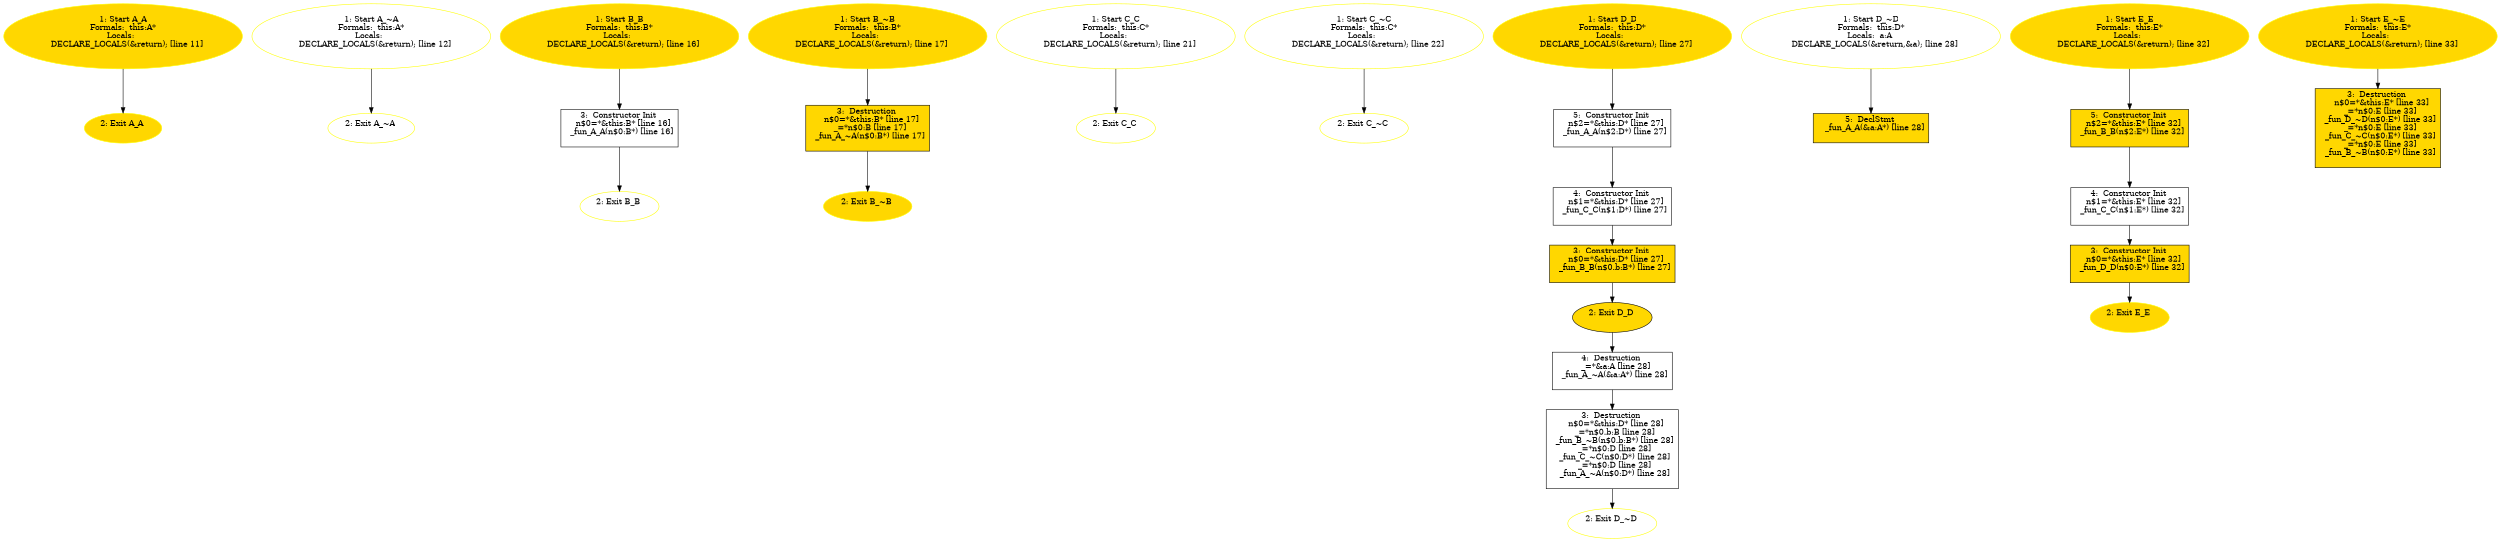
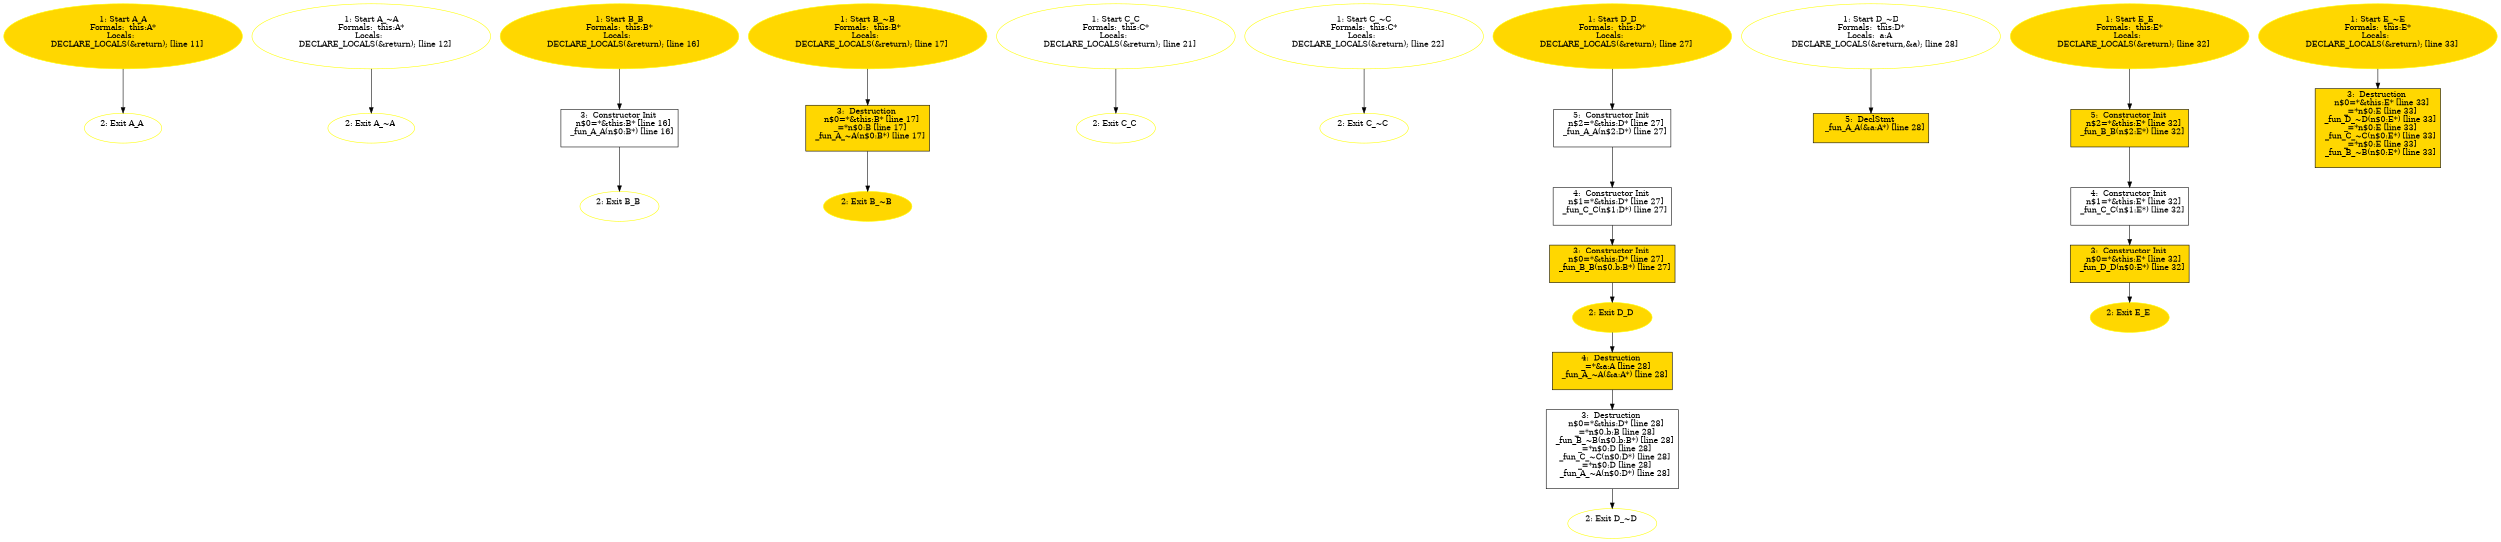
(123, 128) -> (123, 128)
(1612, 317) -> (1612, 317)
(1612, 371) -> (1612, 371)
